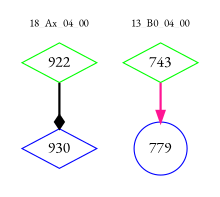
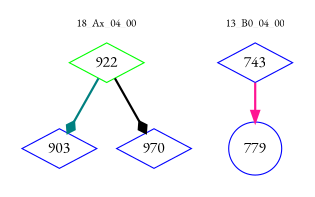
(161, 63) -> (255, 63)
(59, 149) -> (154, 149)
none -> (59, 149)
